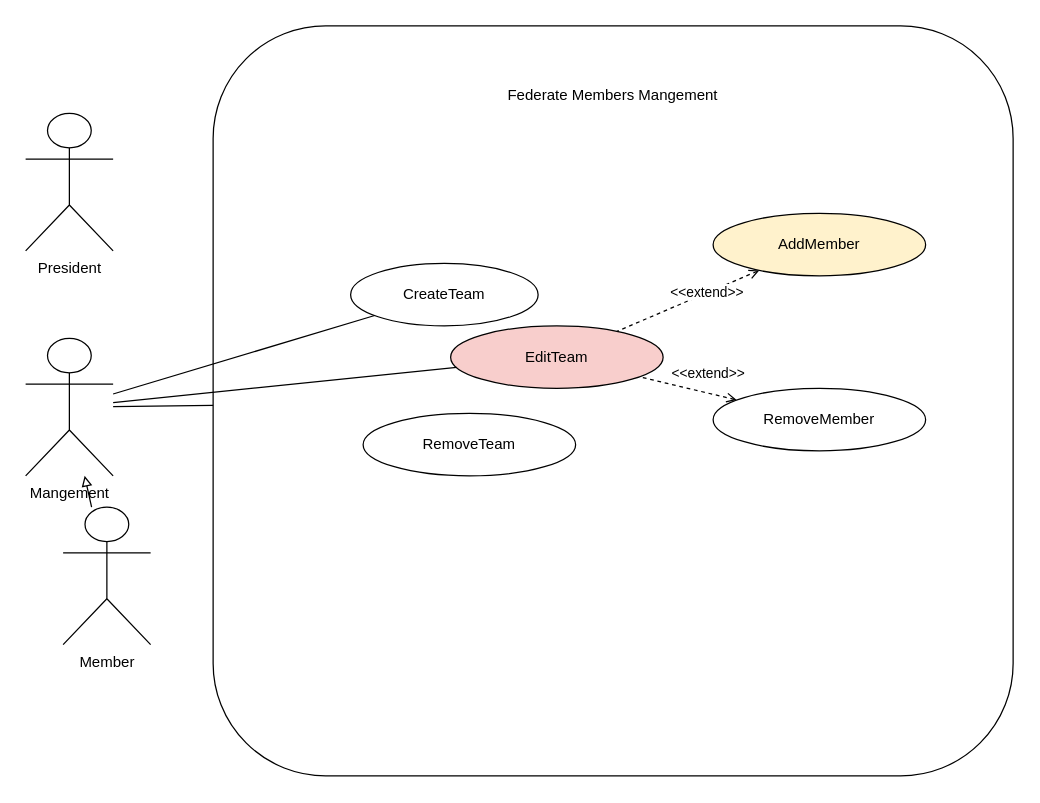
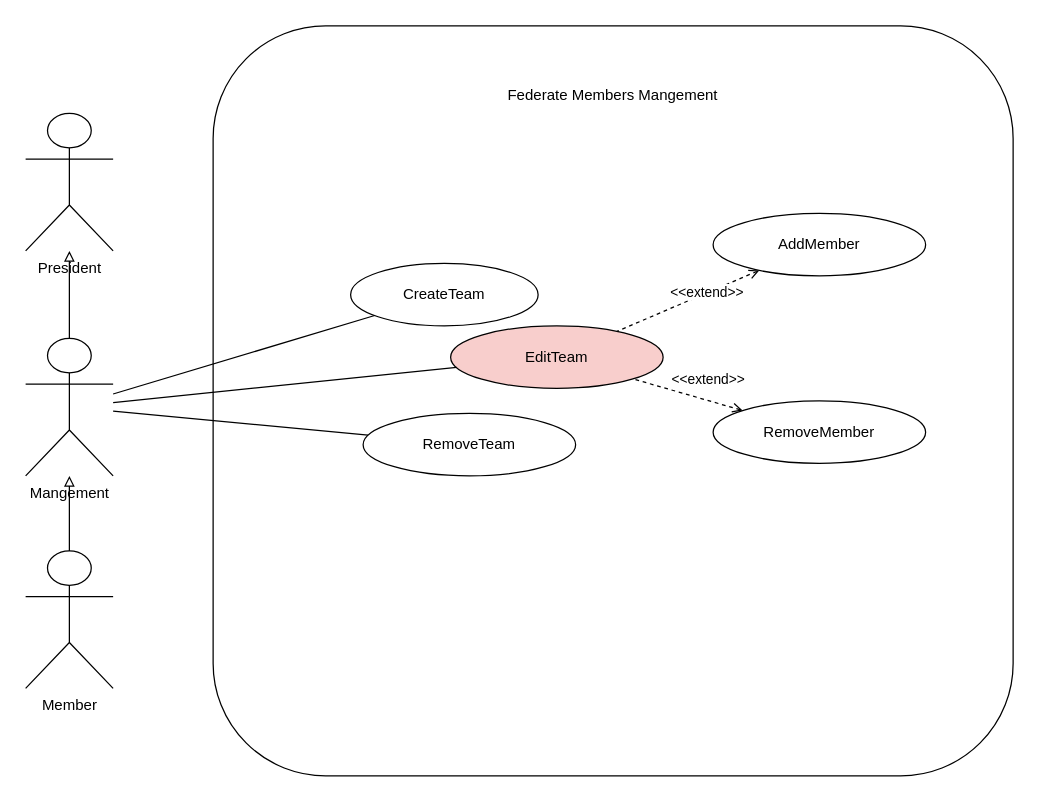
(819, 244) -> (819, 244)
none -> (69, 300)
(163, 406) -> (241, 423)
(819, 419) -> (819, 432)
(107, 576) -> (69, 619)
